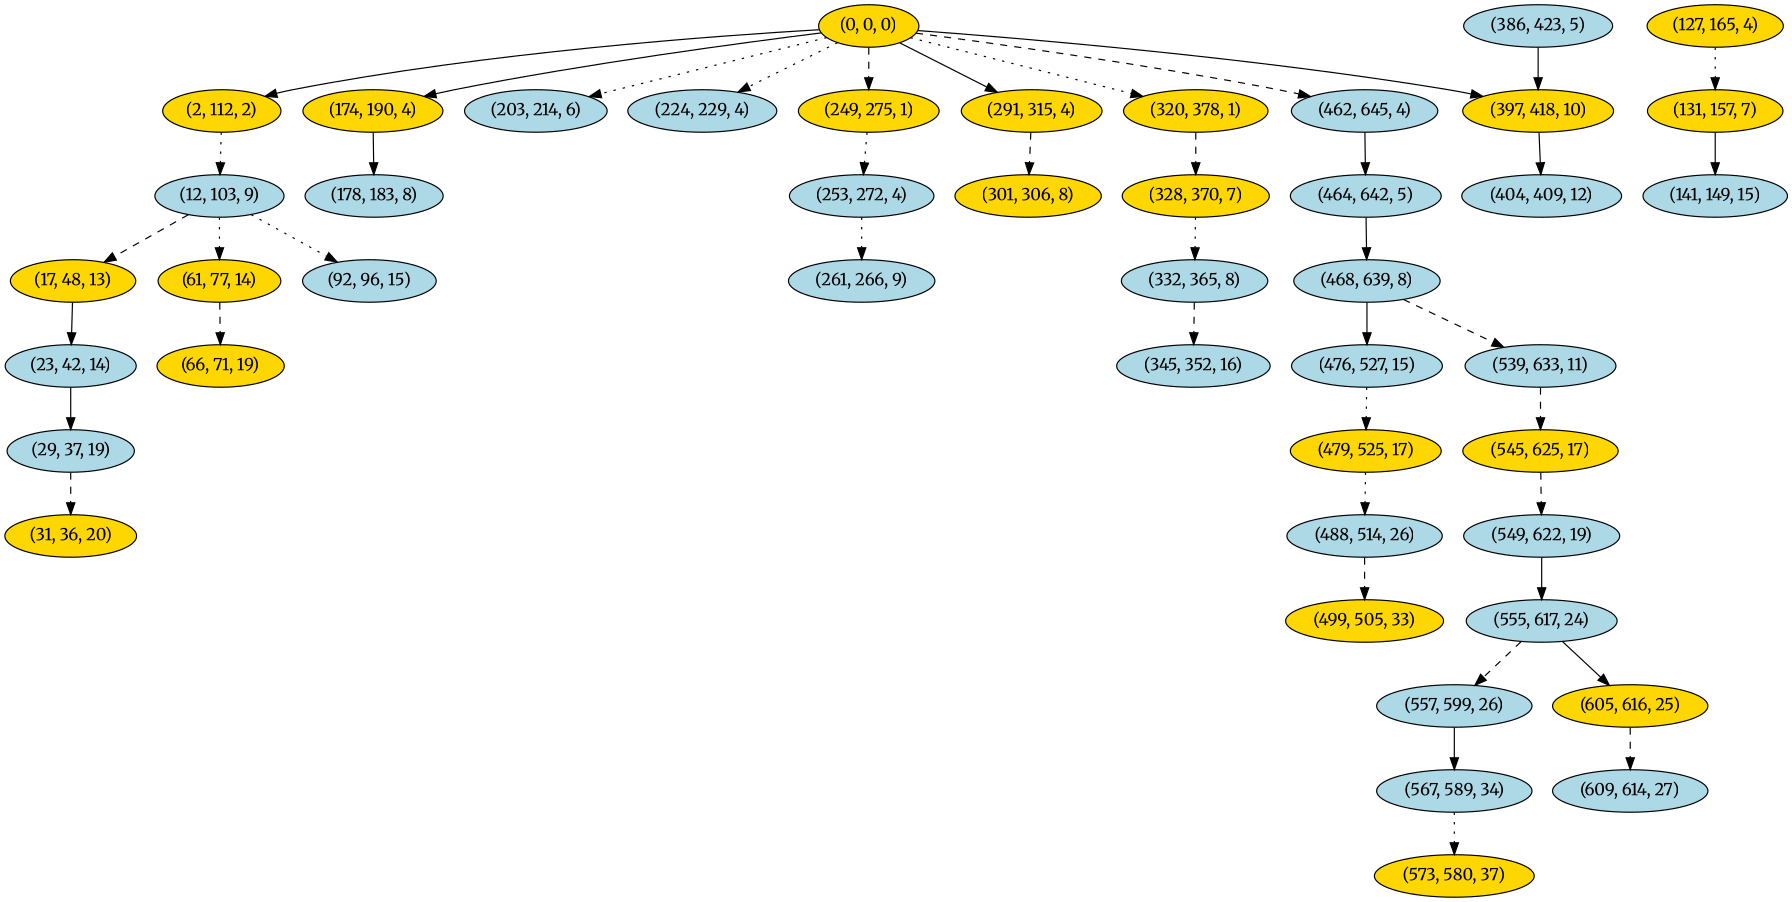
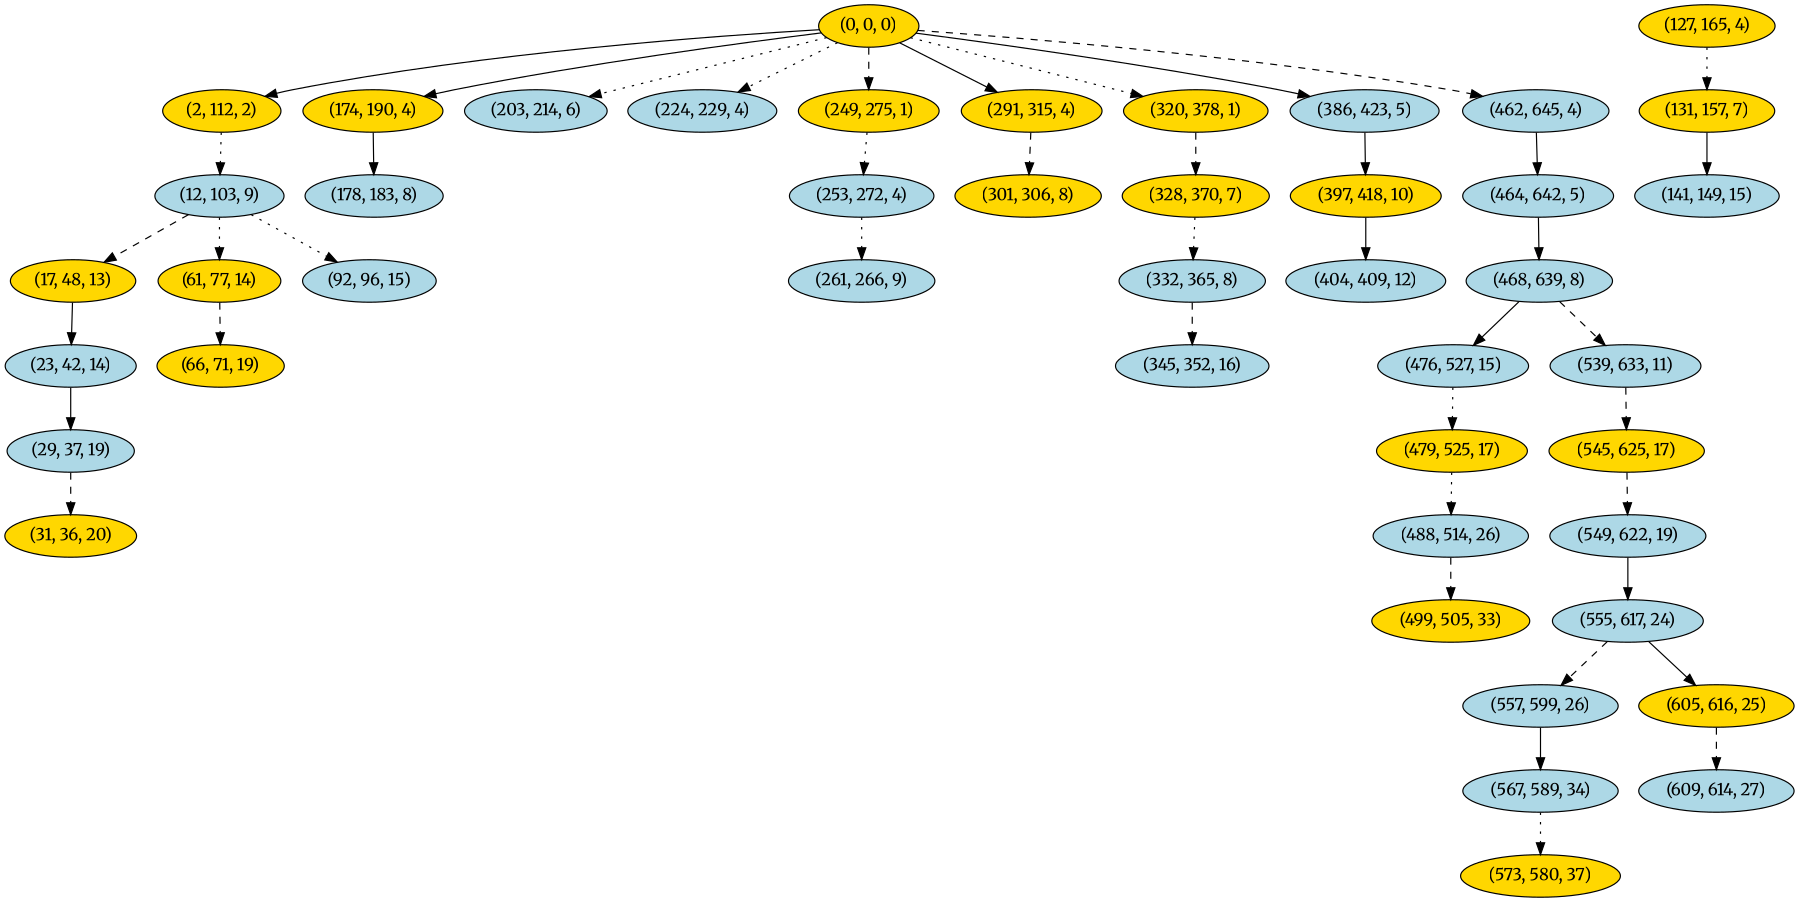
(1195, 56) -> (1108, 60)
